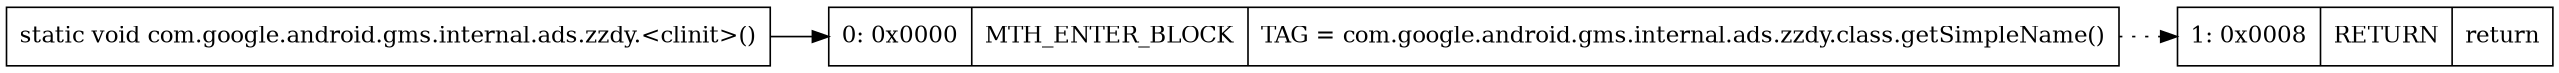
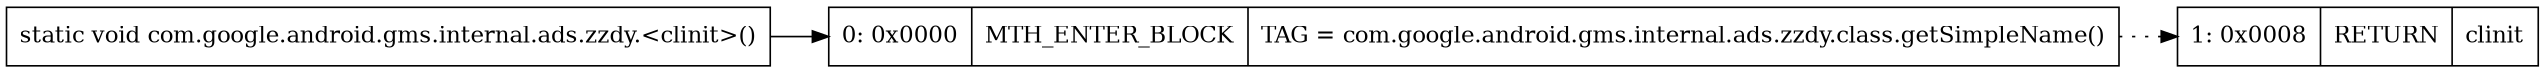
(2502, 36) -> (2495, 36)
